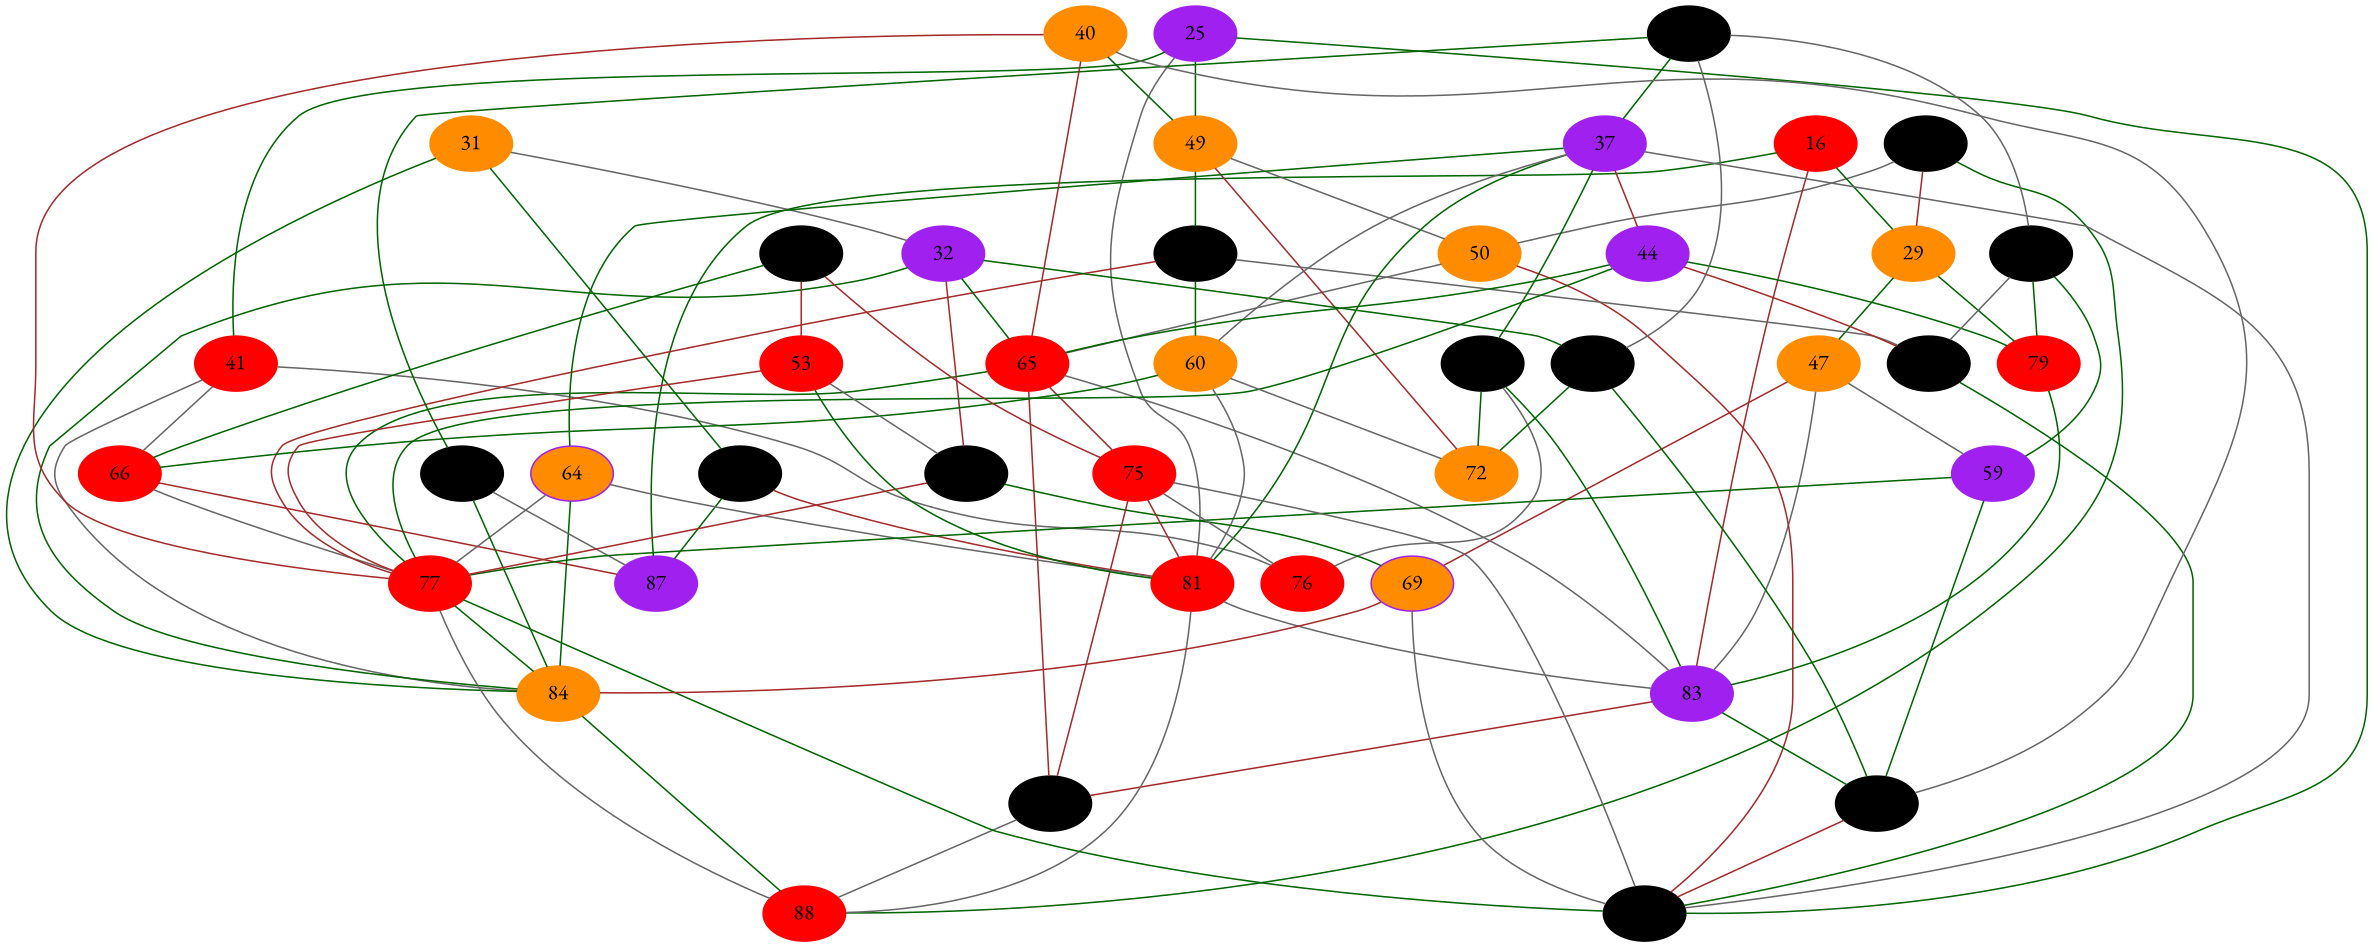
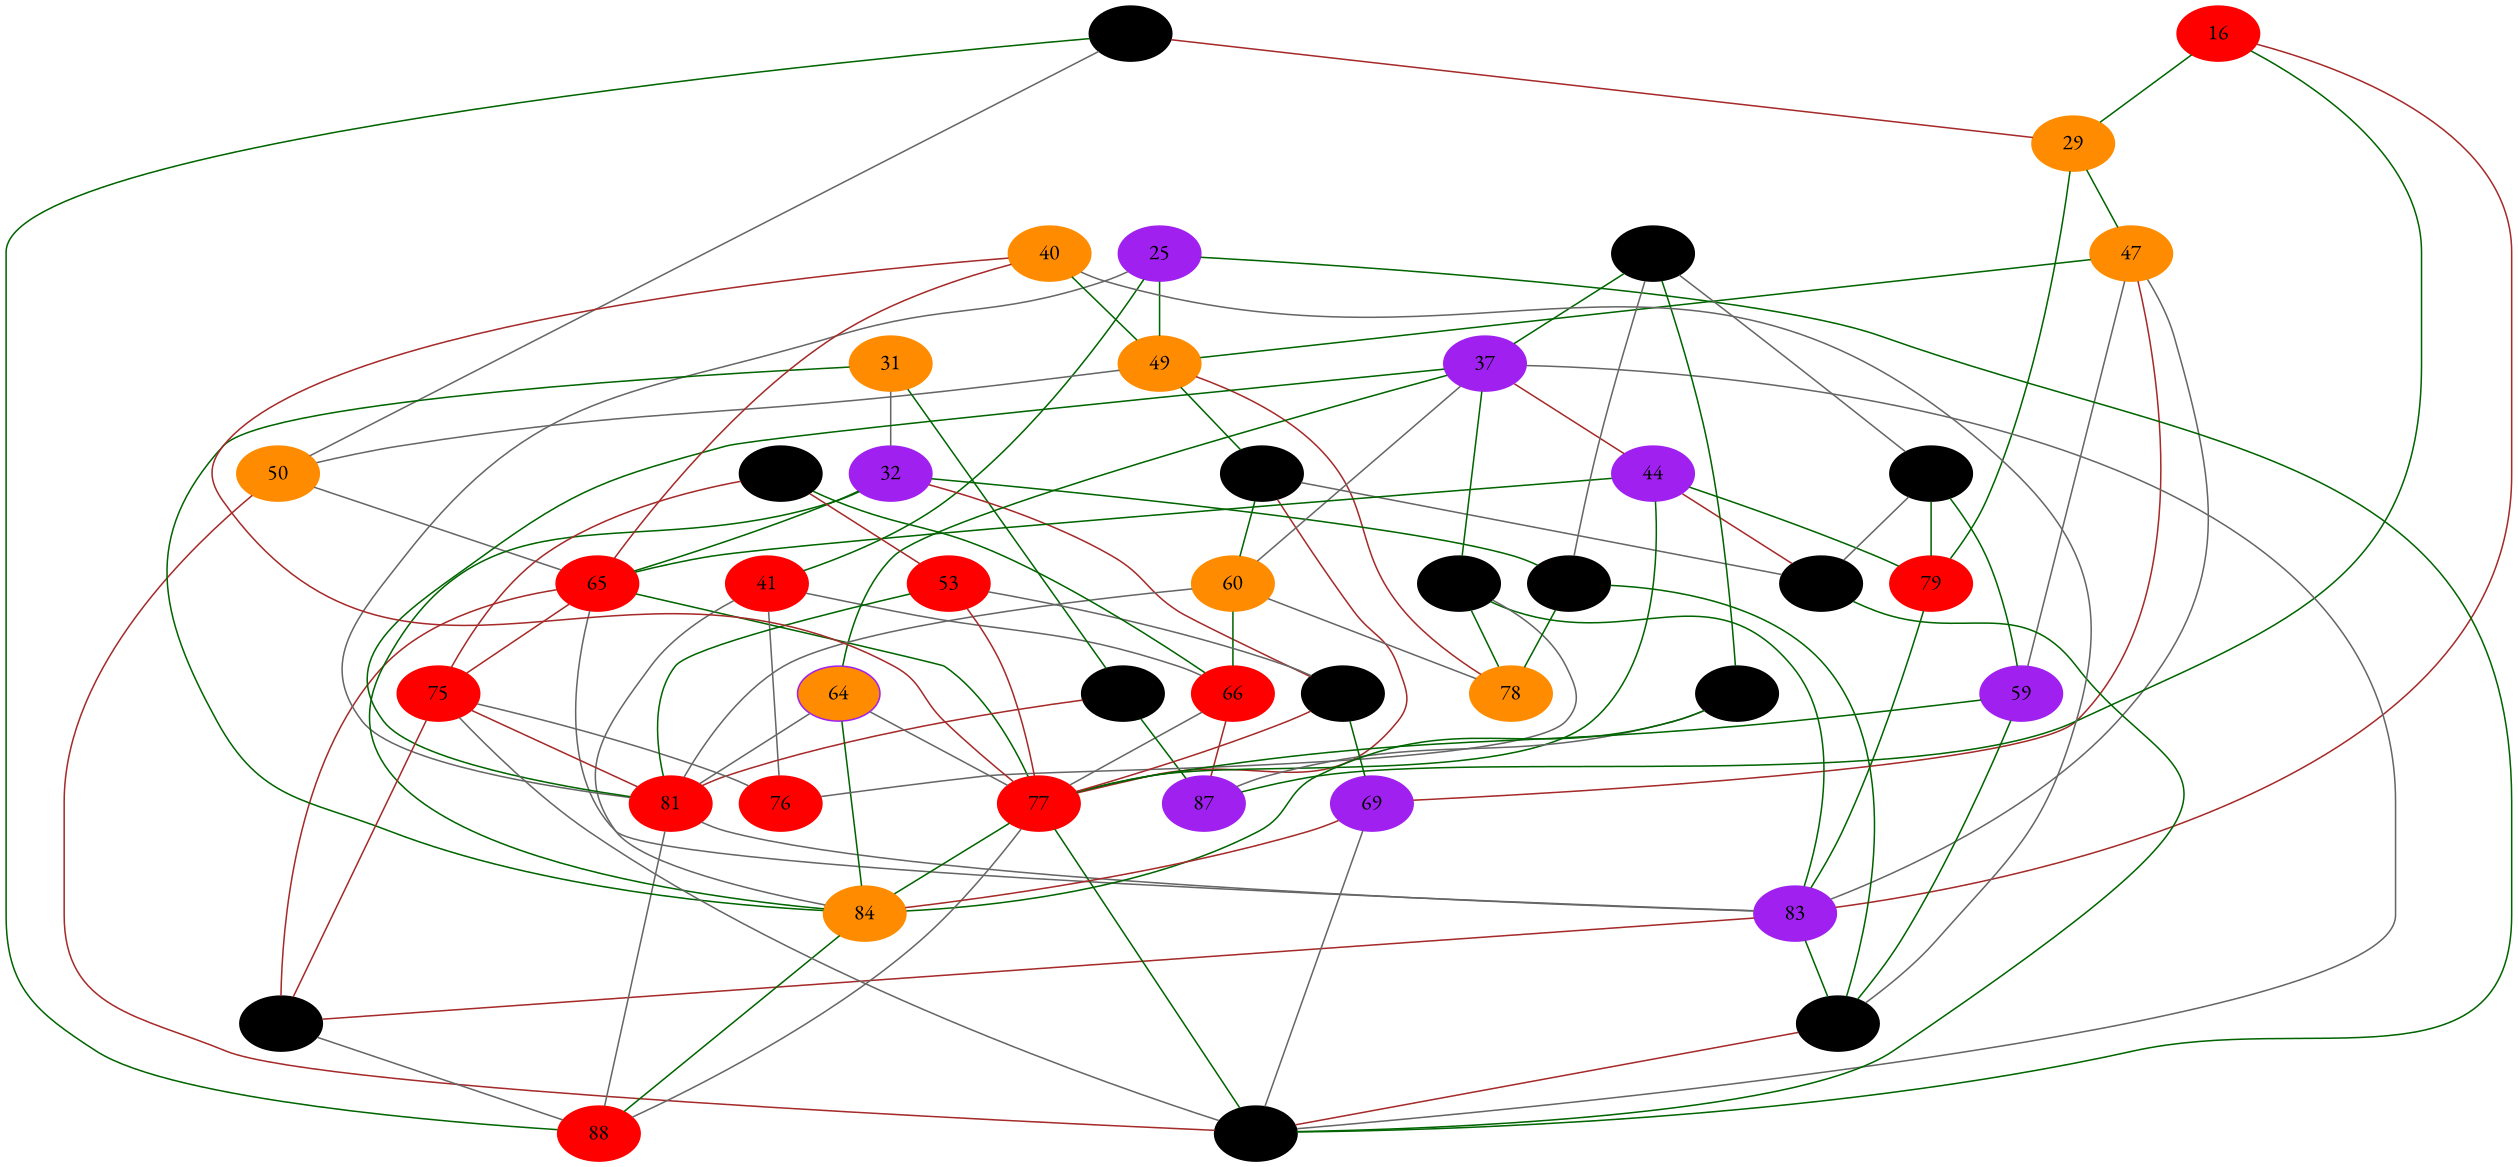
none -> (1757, 296)
(1477, 474) -> (1511, 694)
(1412, 584) -> (1372, 804)
